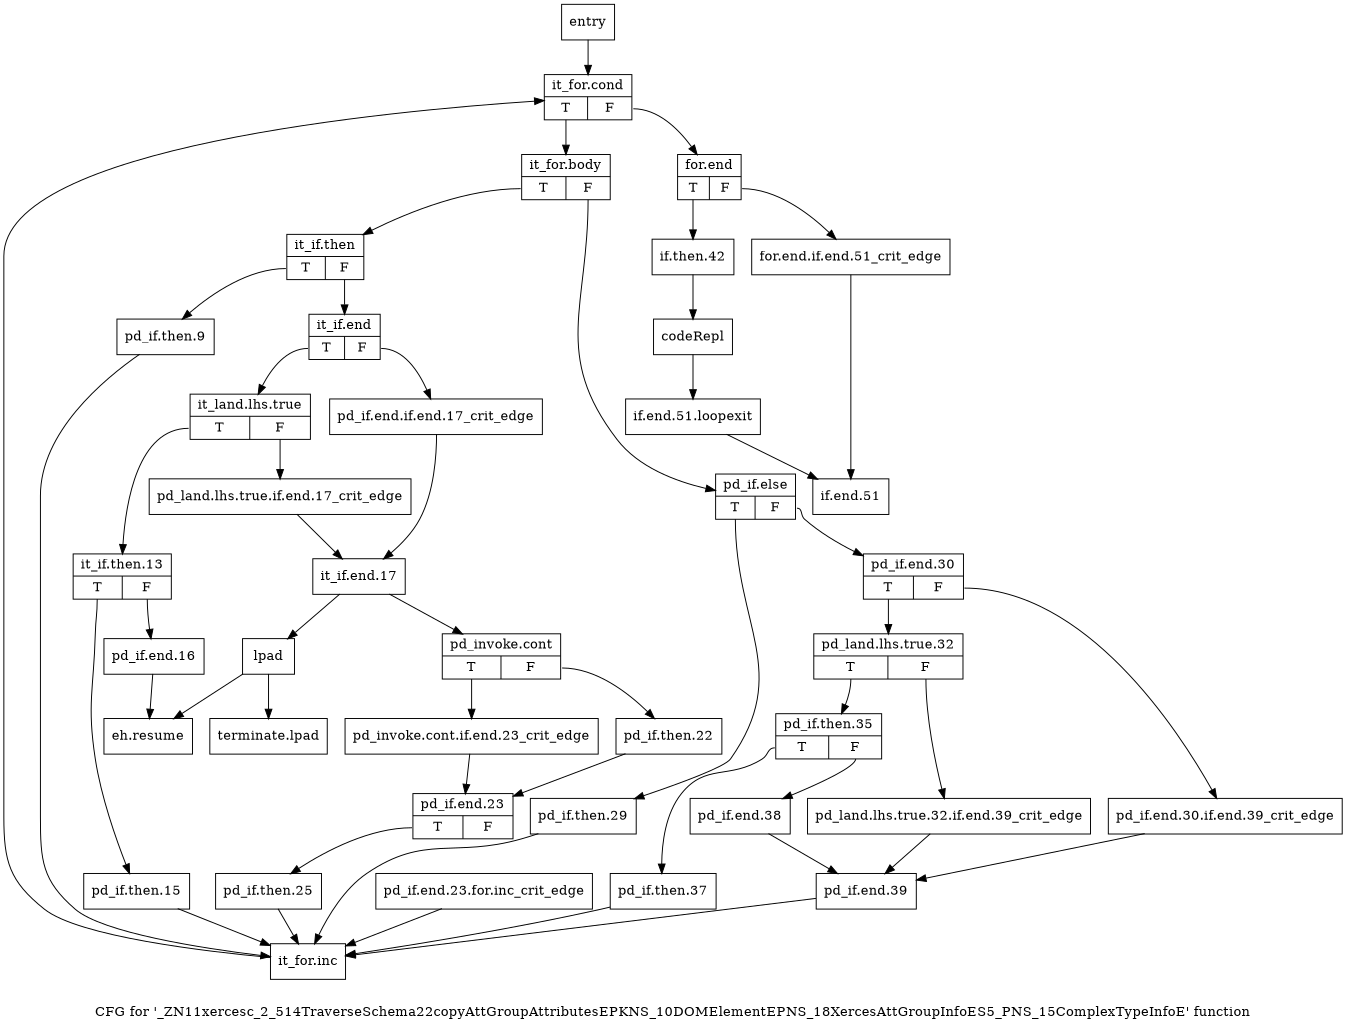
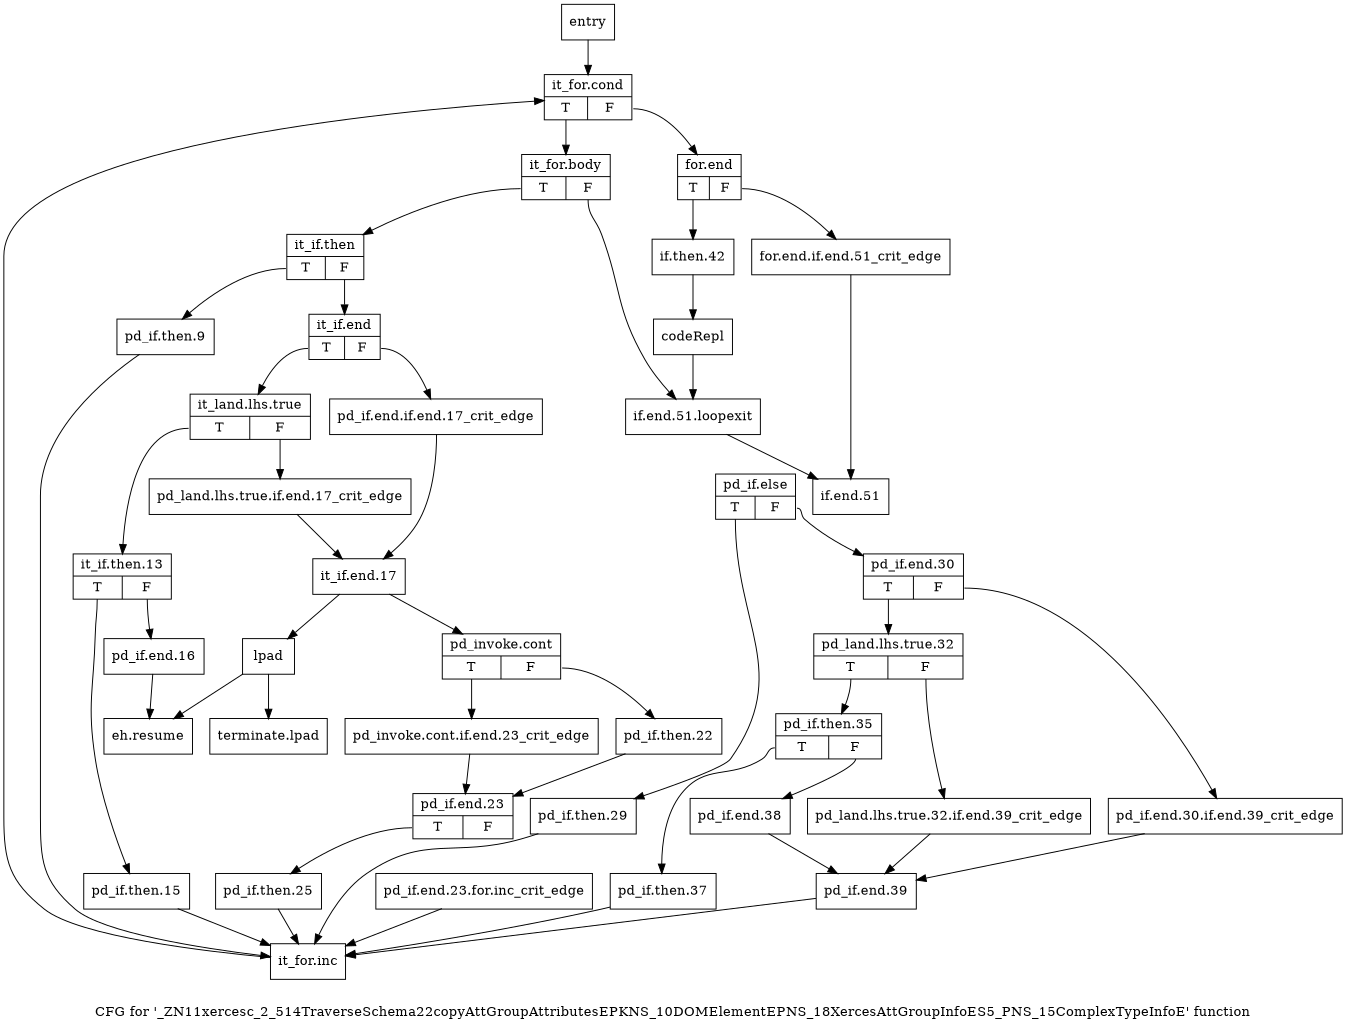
(584, 375) -> (620, 300)
